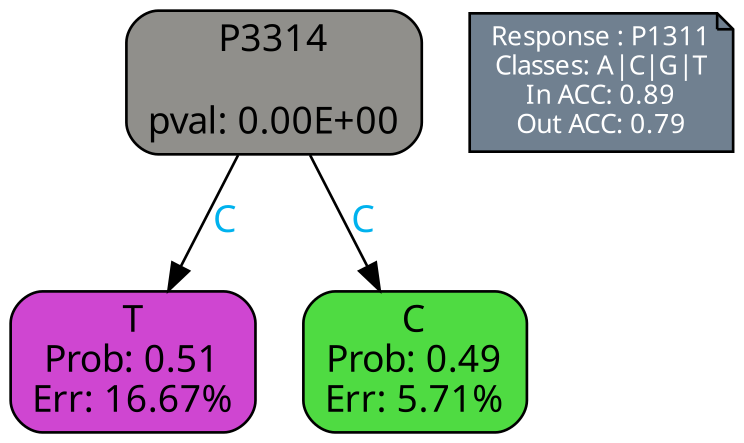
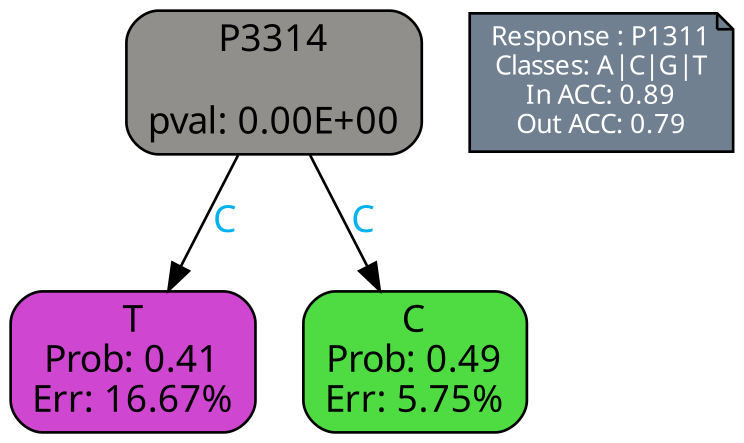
(133, 362) -> (133, 362)
(415, 362) -> (415, 362)
